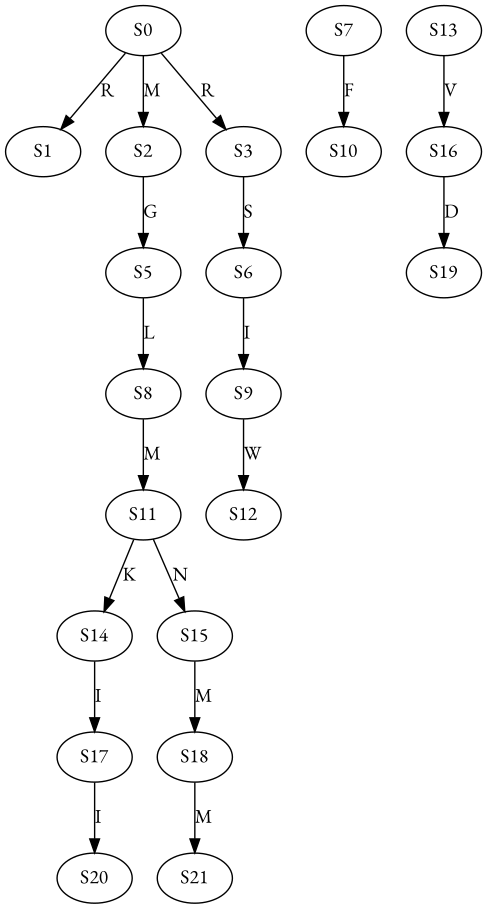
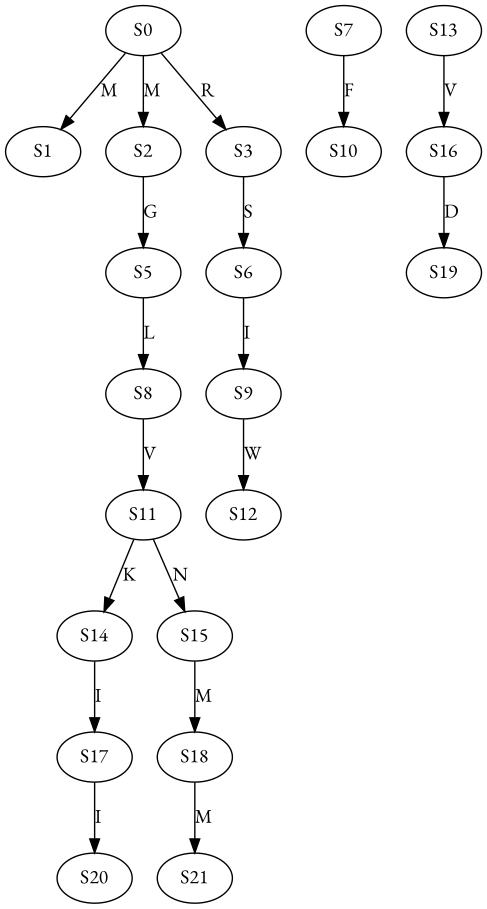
(107, 91) -> (109, 91)
(152, 454) -> (150, 454)
